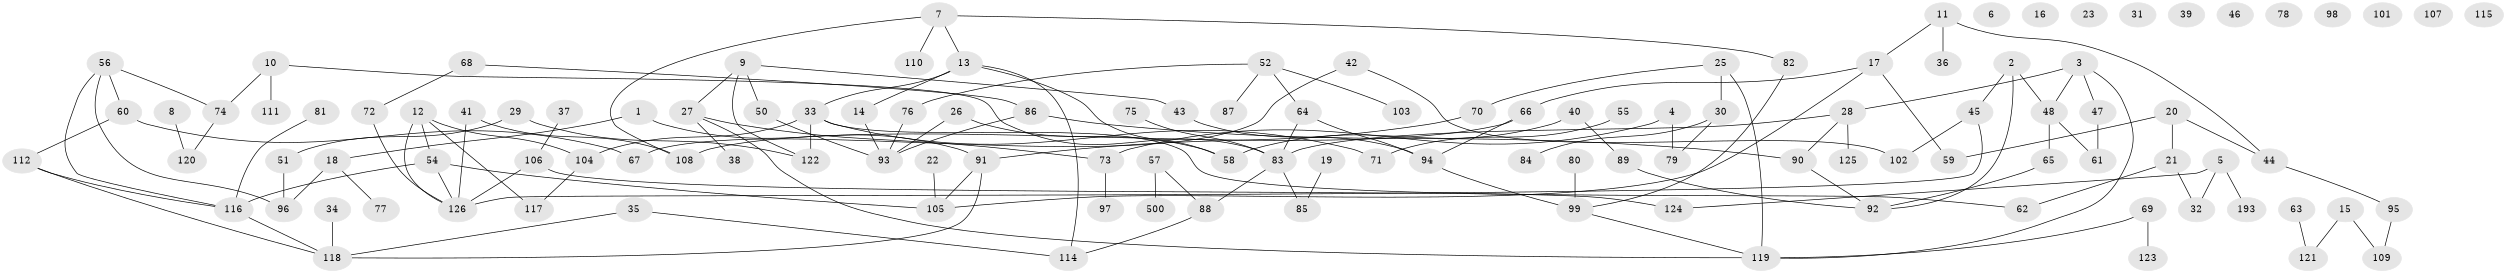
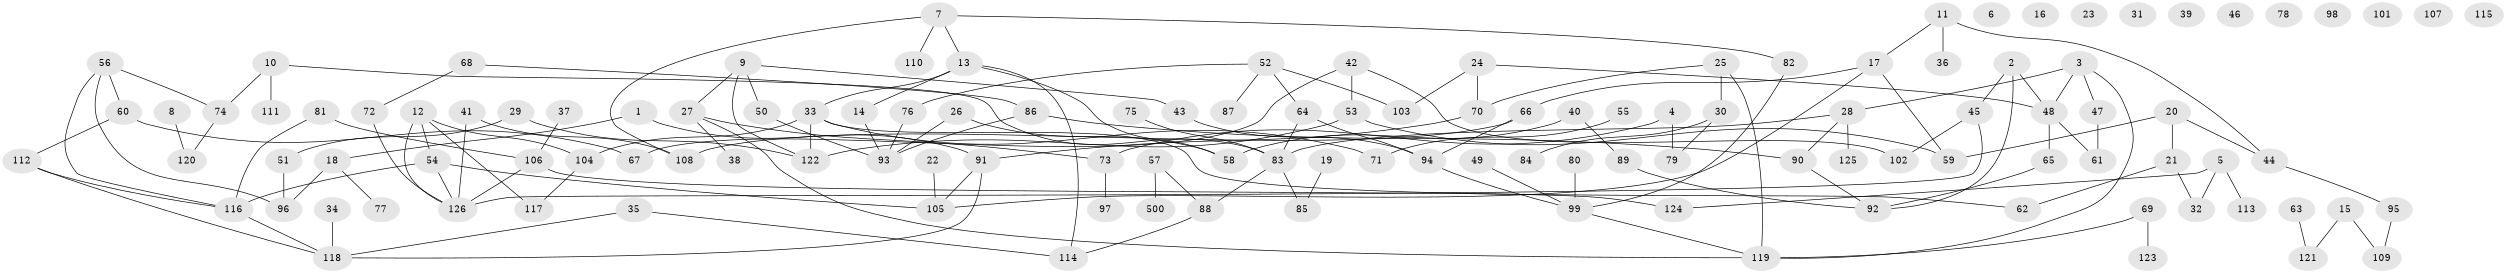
none -> (1478, 64)
none -> (1352, 112)
none -> (420, 141)
none -> (1478, 161)
(2247, 210) -> (2247, 210)
